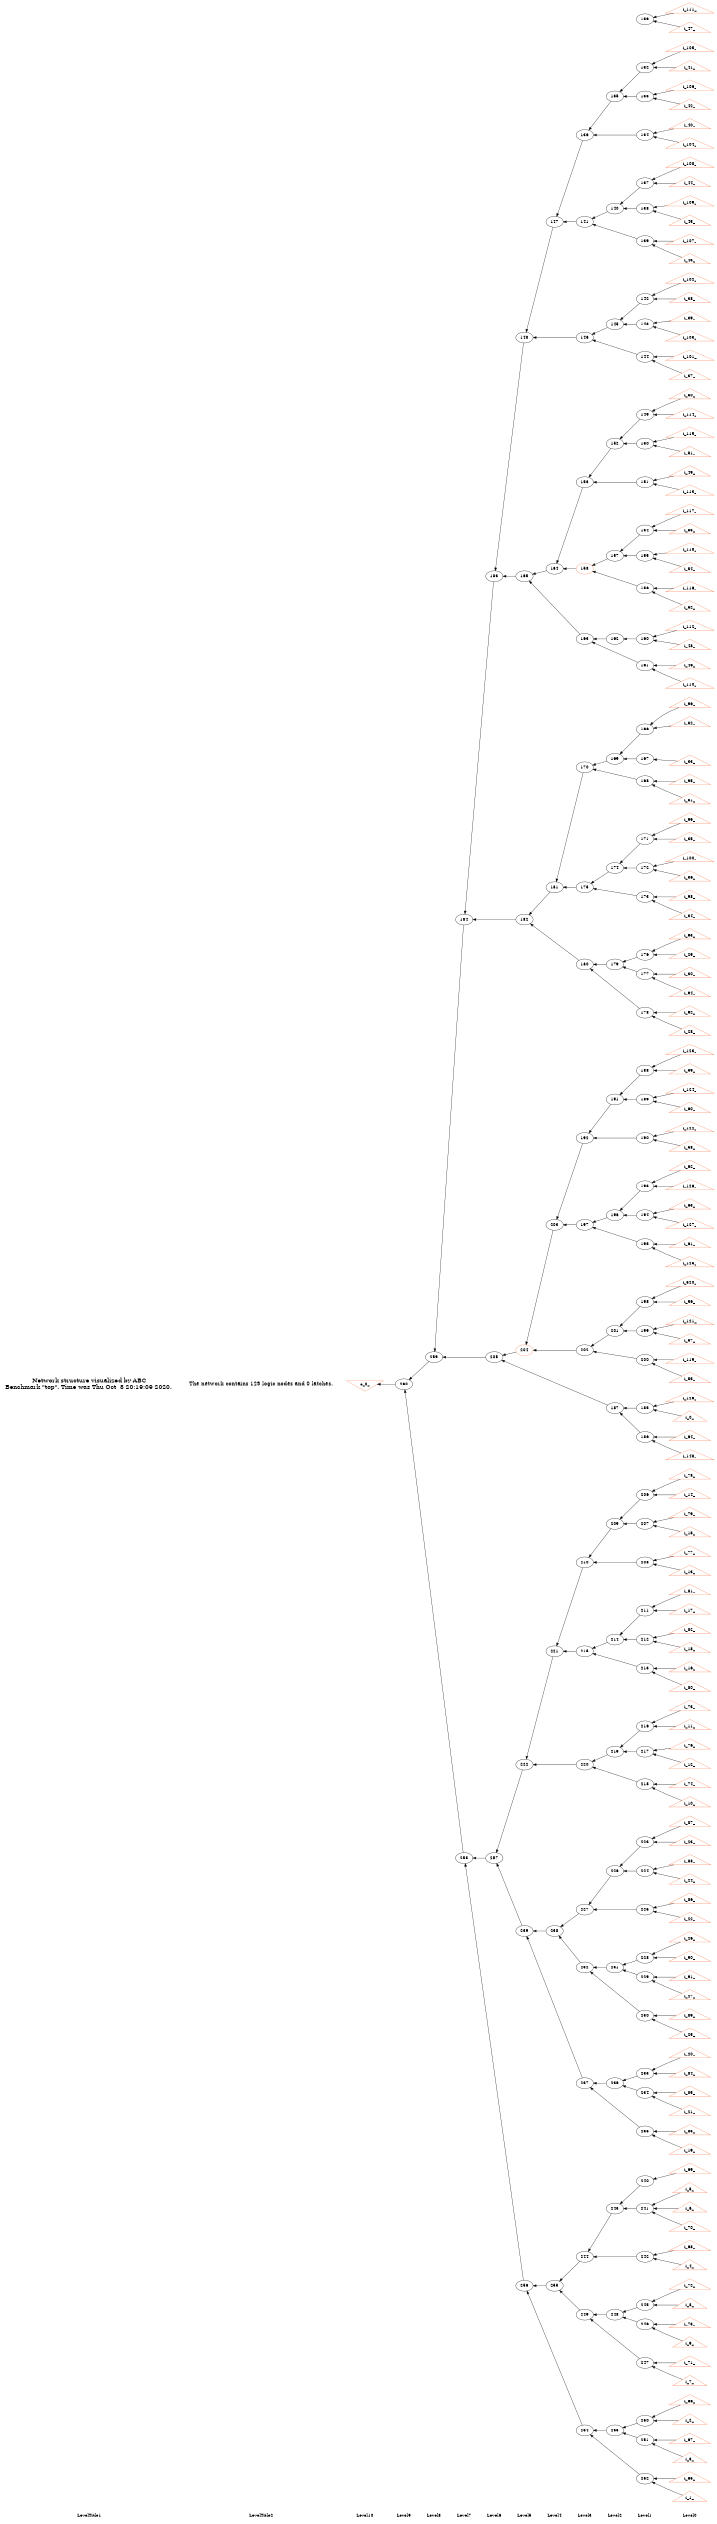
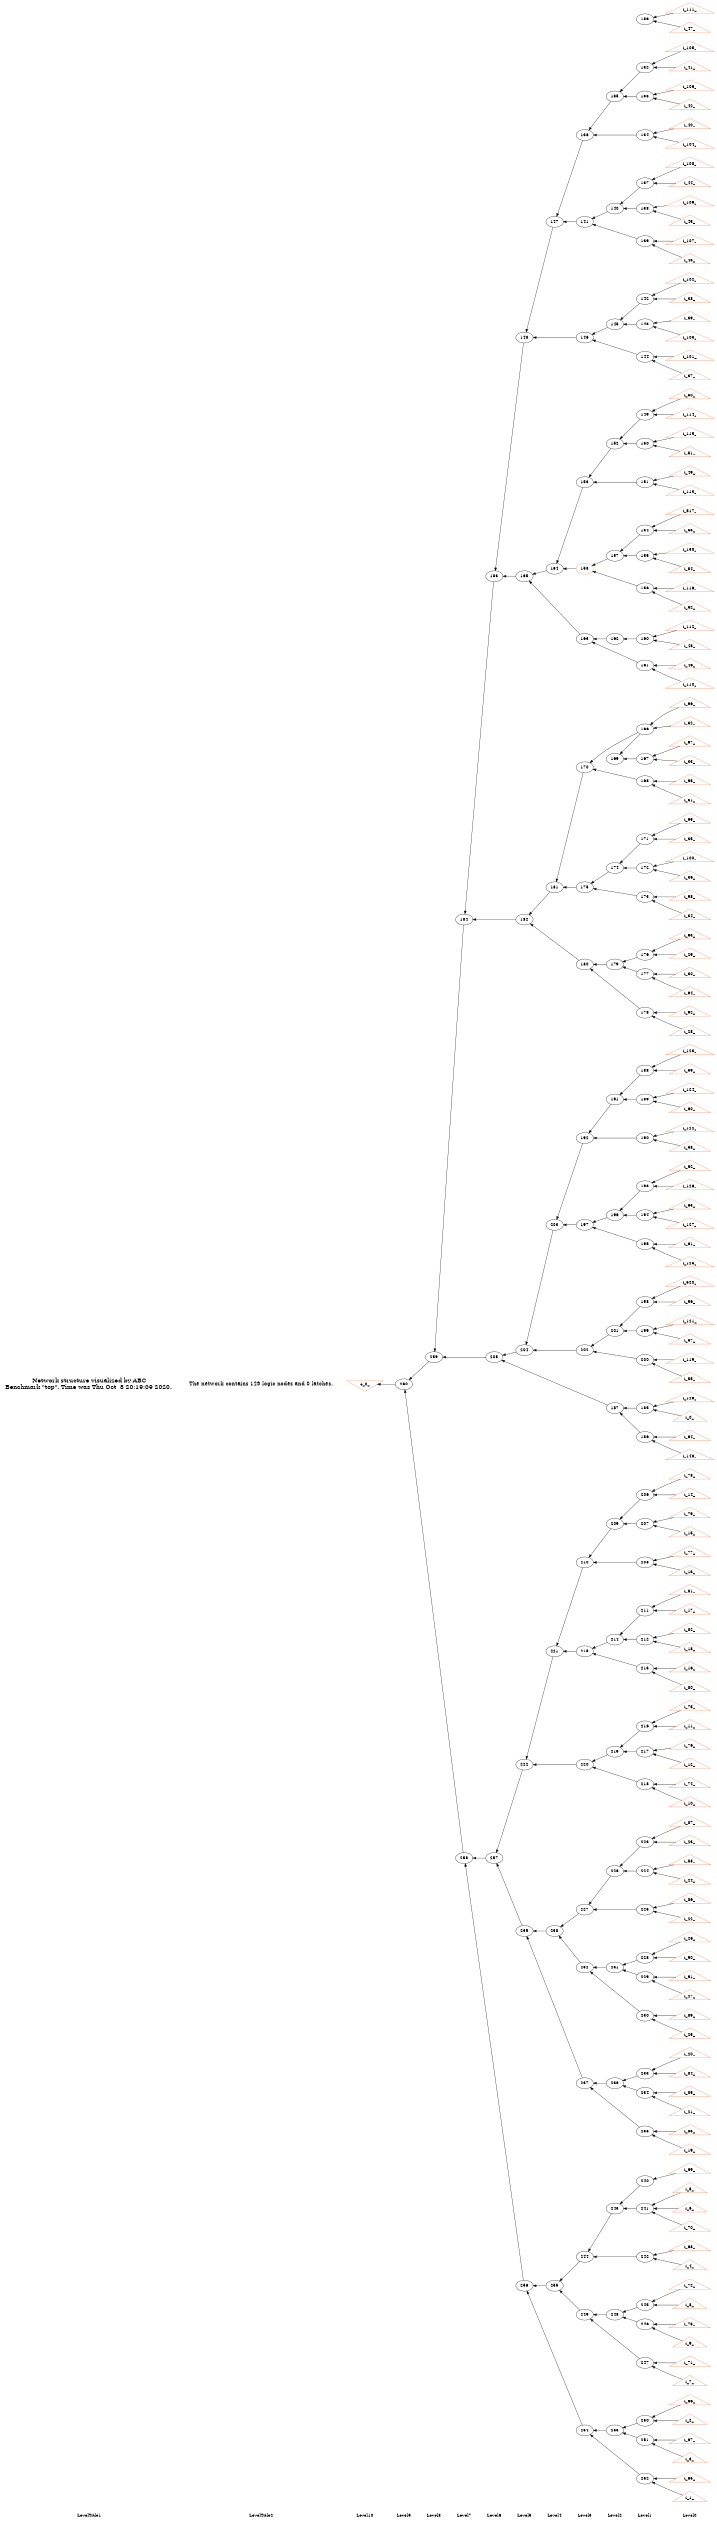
(690, 511) -> (690, 511)
(690, 550) -> (690, 550)
none -> (690, 743)
(601, 763) -> (614, 745)
(524, 1350) -> (524, 1350)
